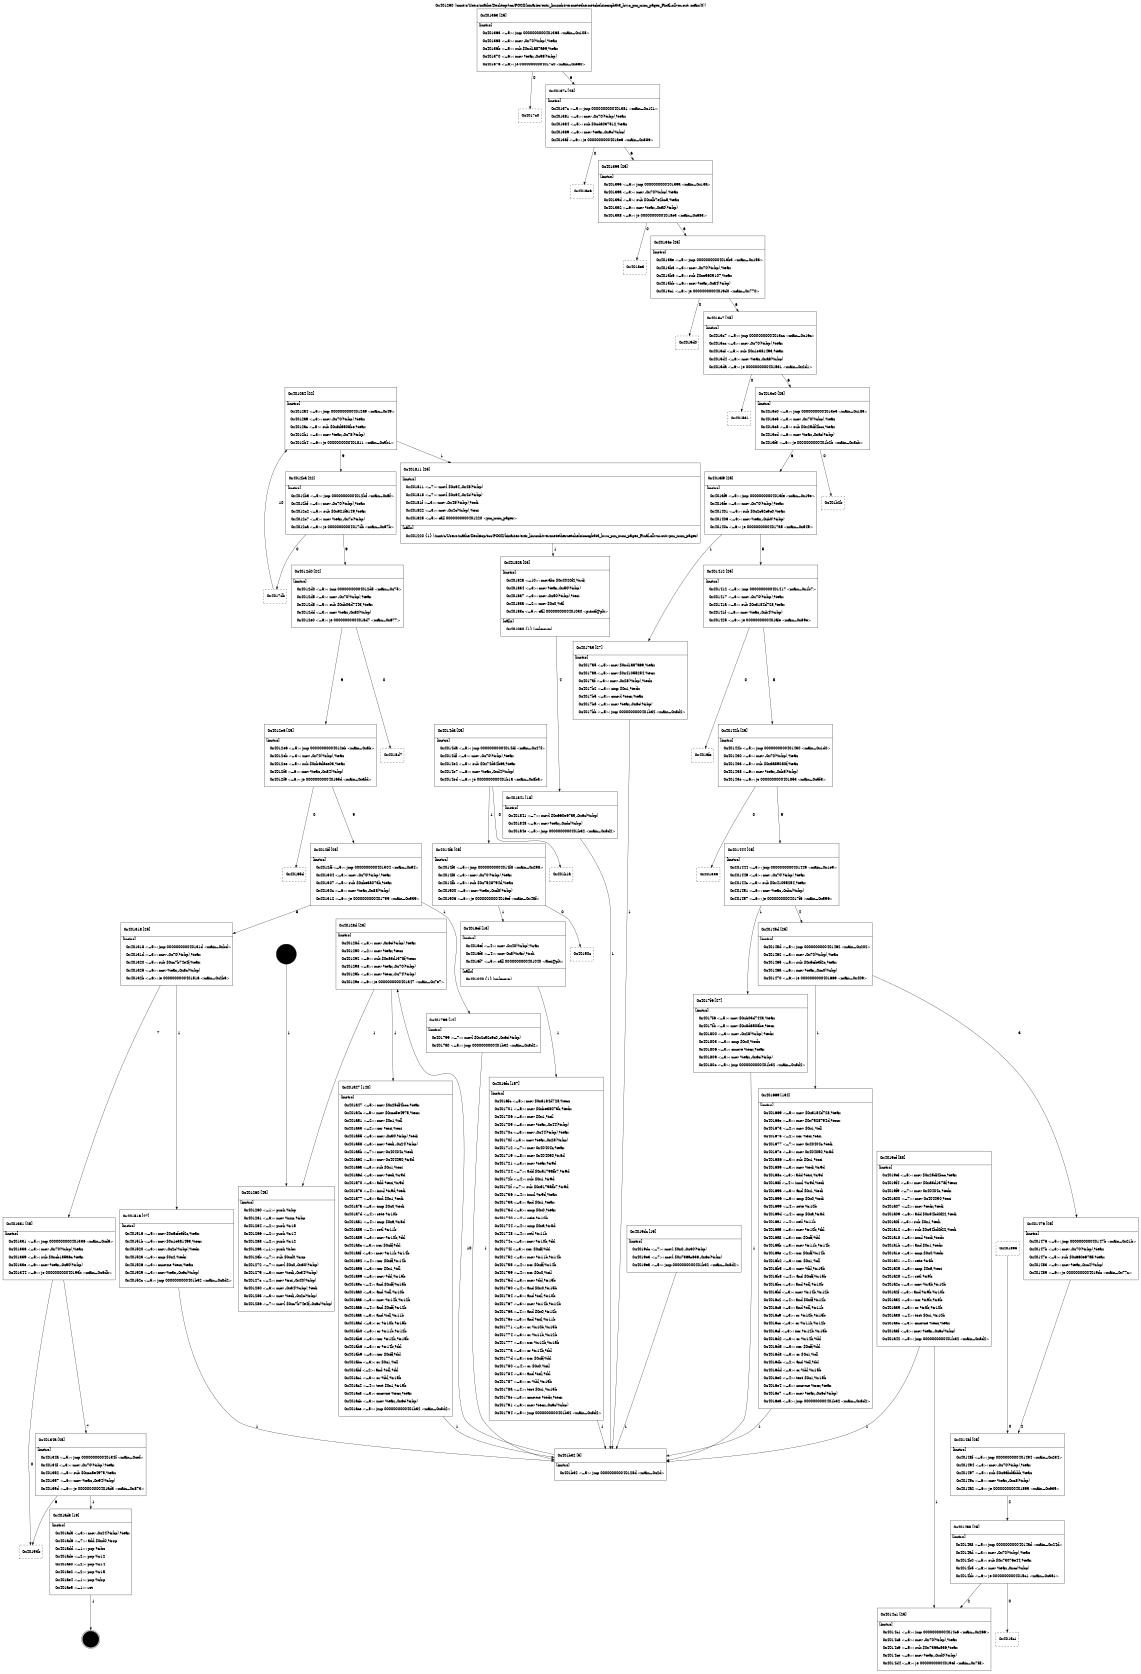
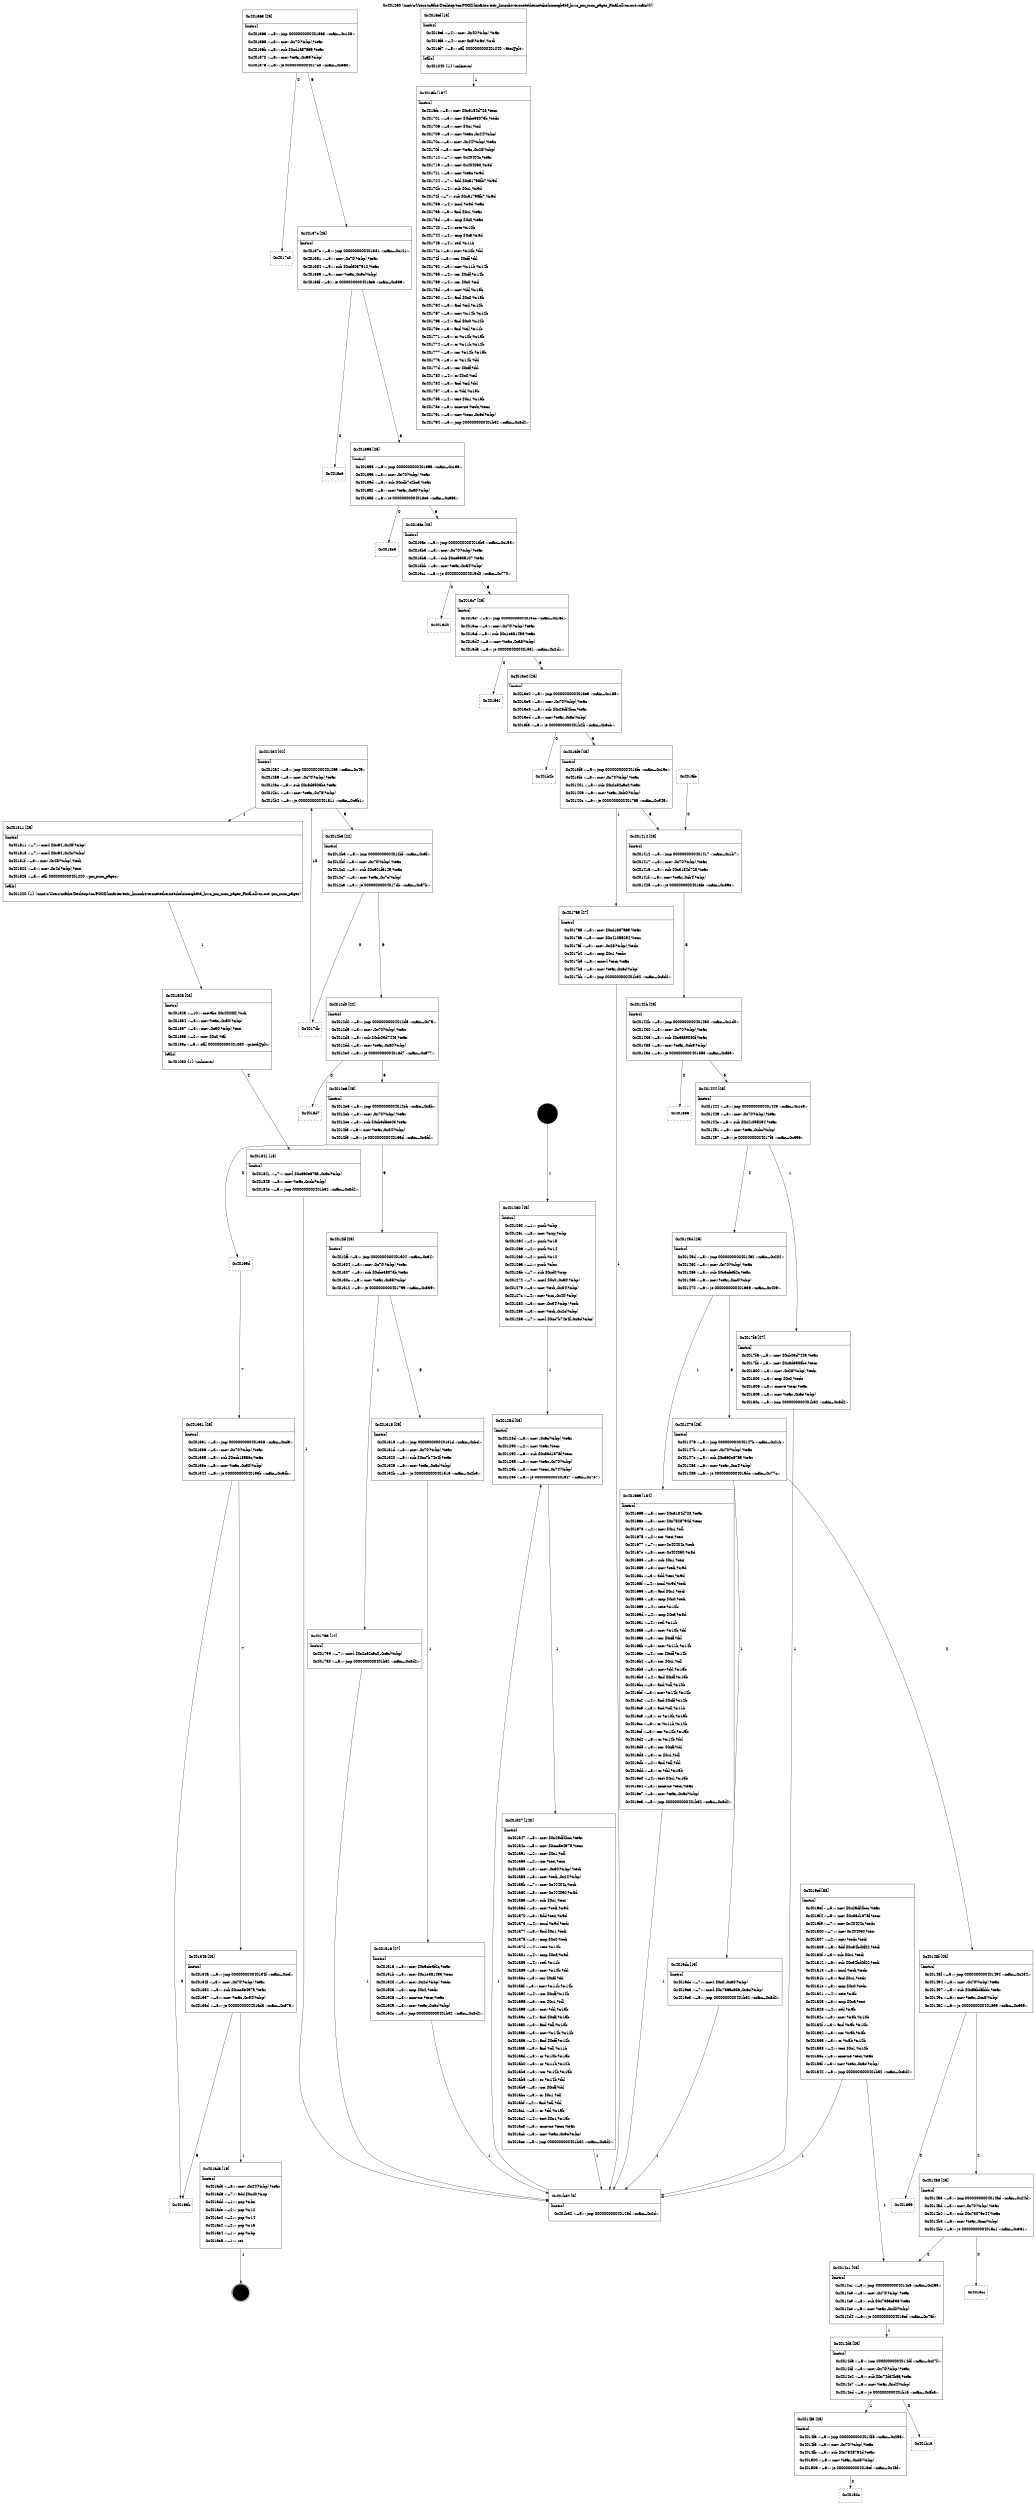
(728, 687) -> (687, 806)
(500, 913) -> none
(334, 1085) -> (548, 1369)
(109, 1098) -> (240, 1343)
(468, 1249) -> (498, 1982)
(1008, 1343) -> (936, 2104)
(601, 1433) -> none
none -> (737, 1718)
none -> (887, 2329)
